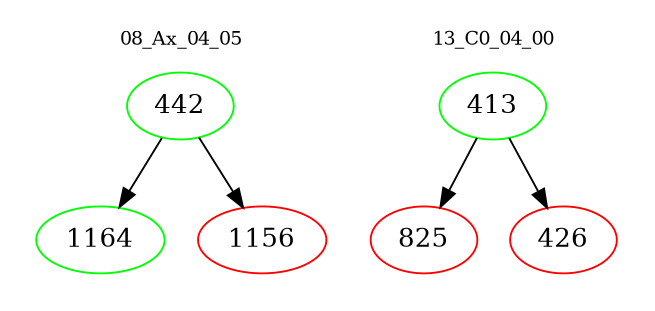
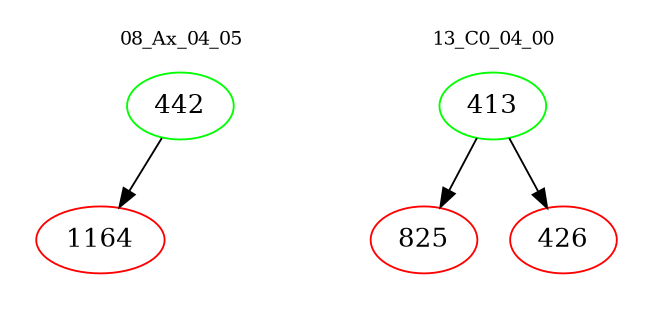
(100, 240) -> (100, 240)
(262, 240) -> none
